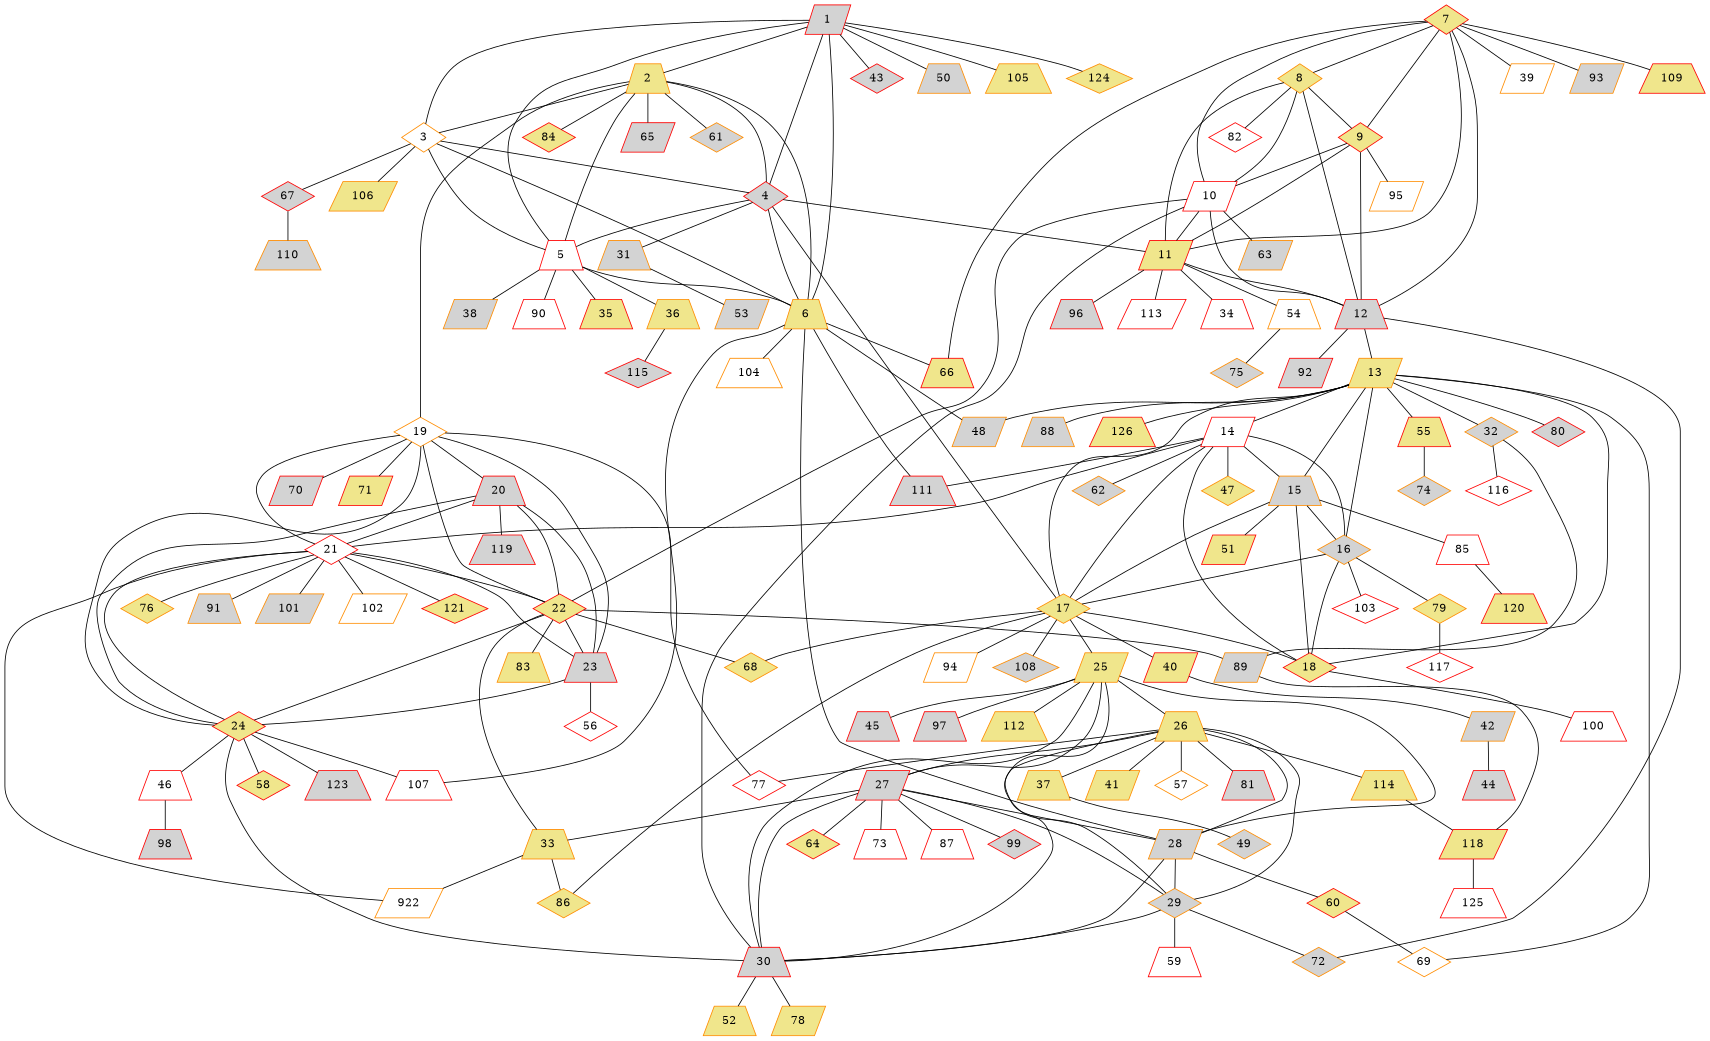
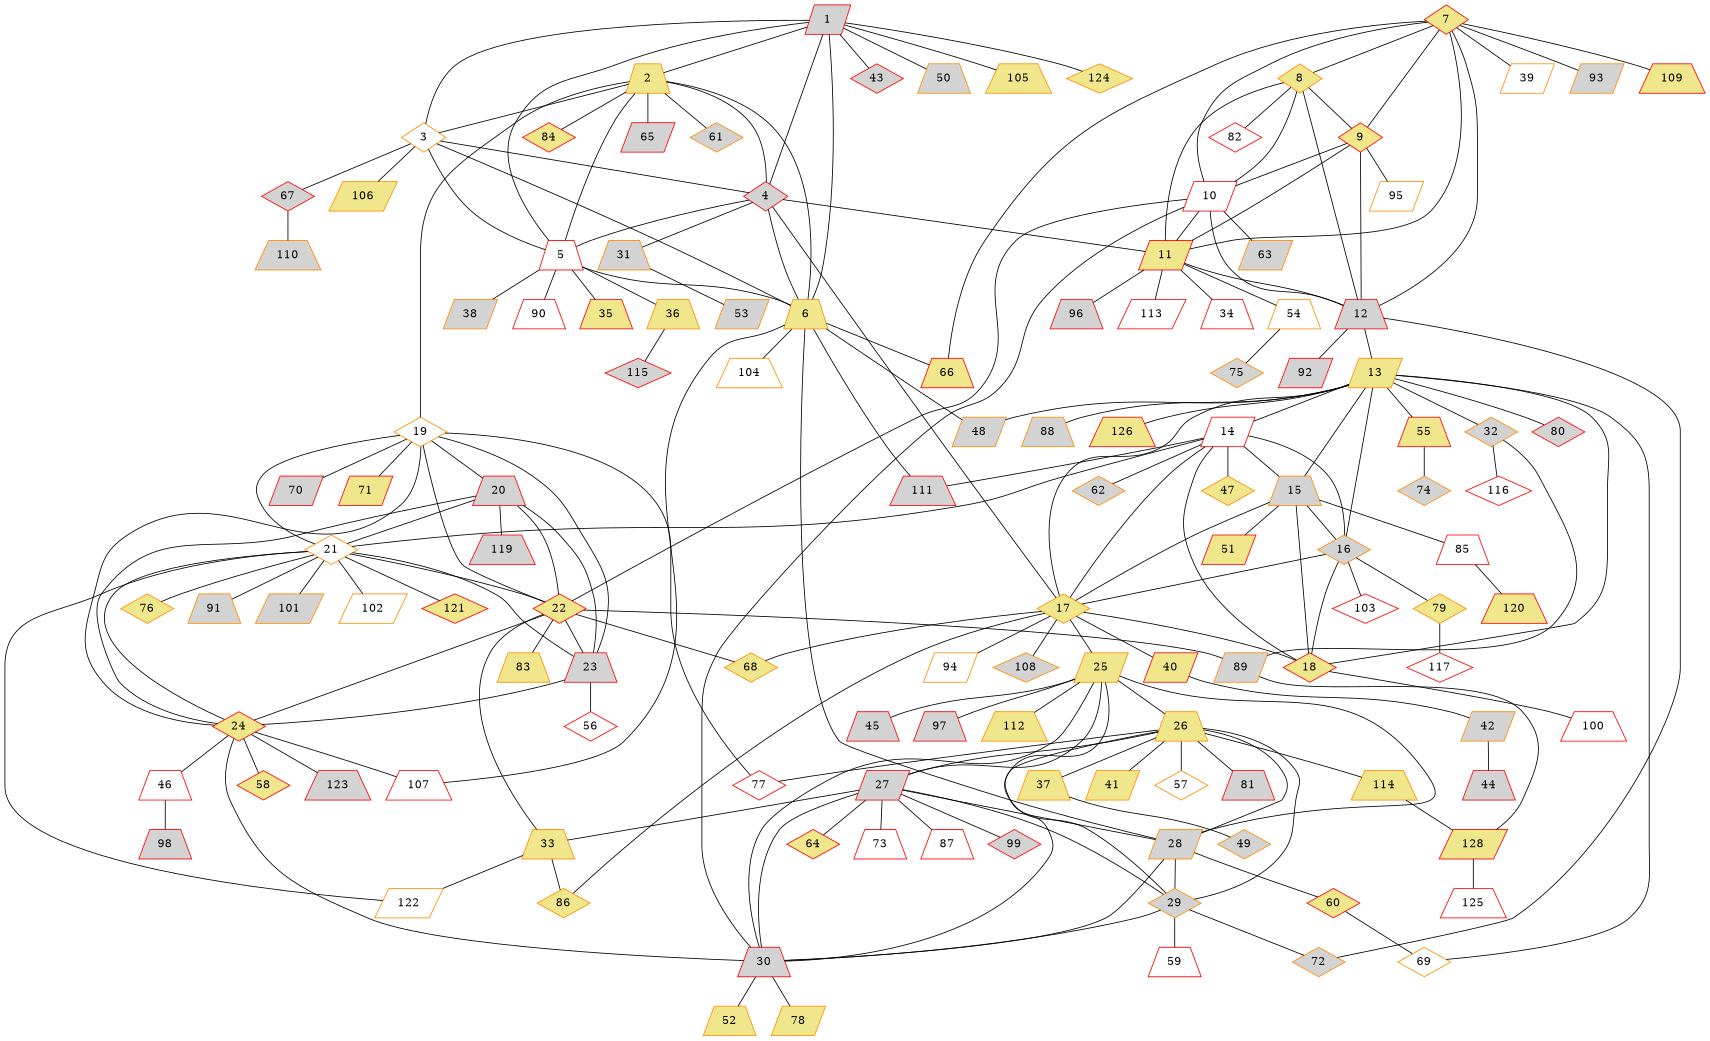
(331, 550) -> (331, 550)
(1473, 844) -> (1473, 844)
(409, 903) -> (409, 903)
